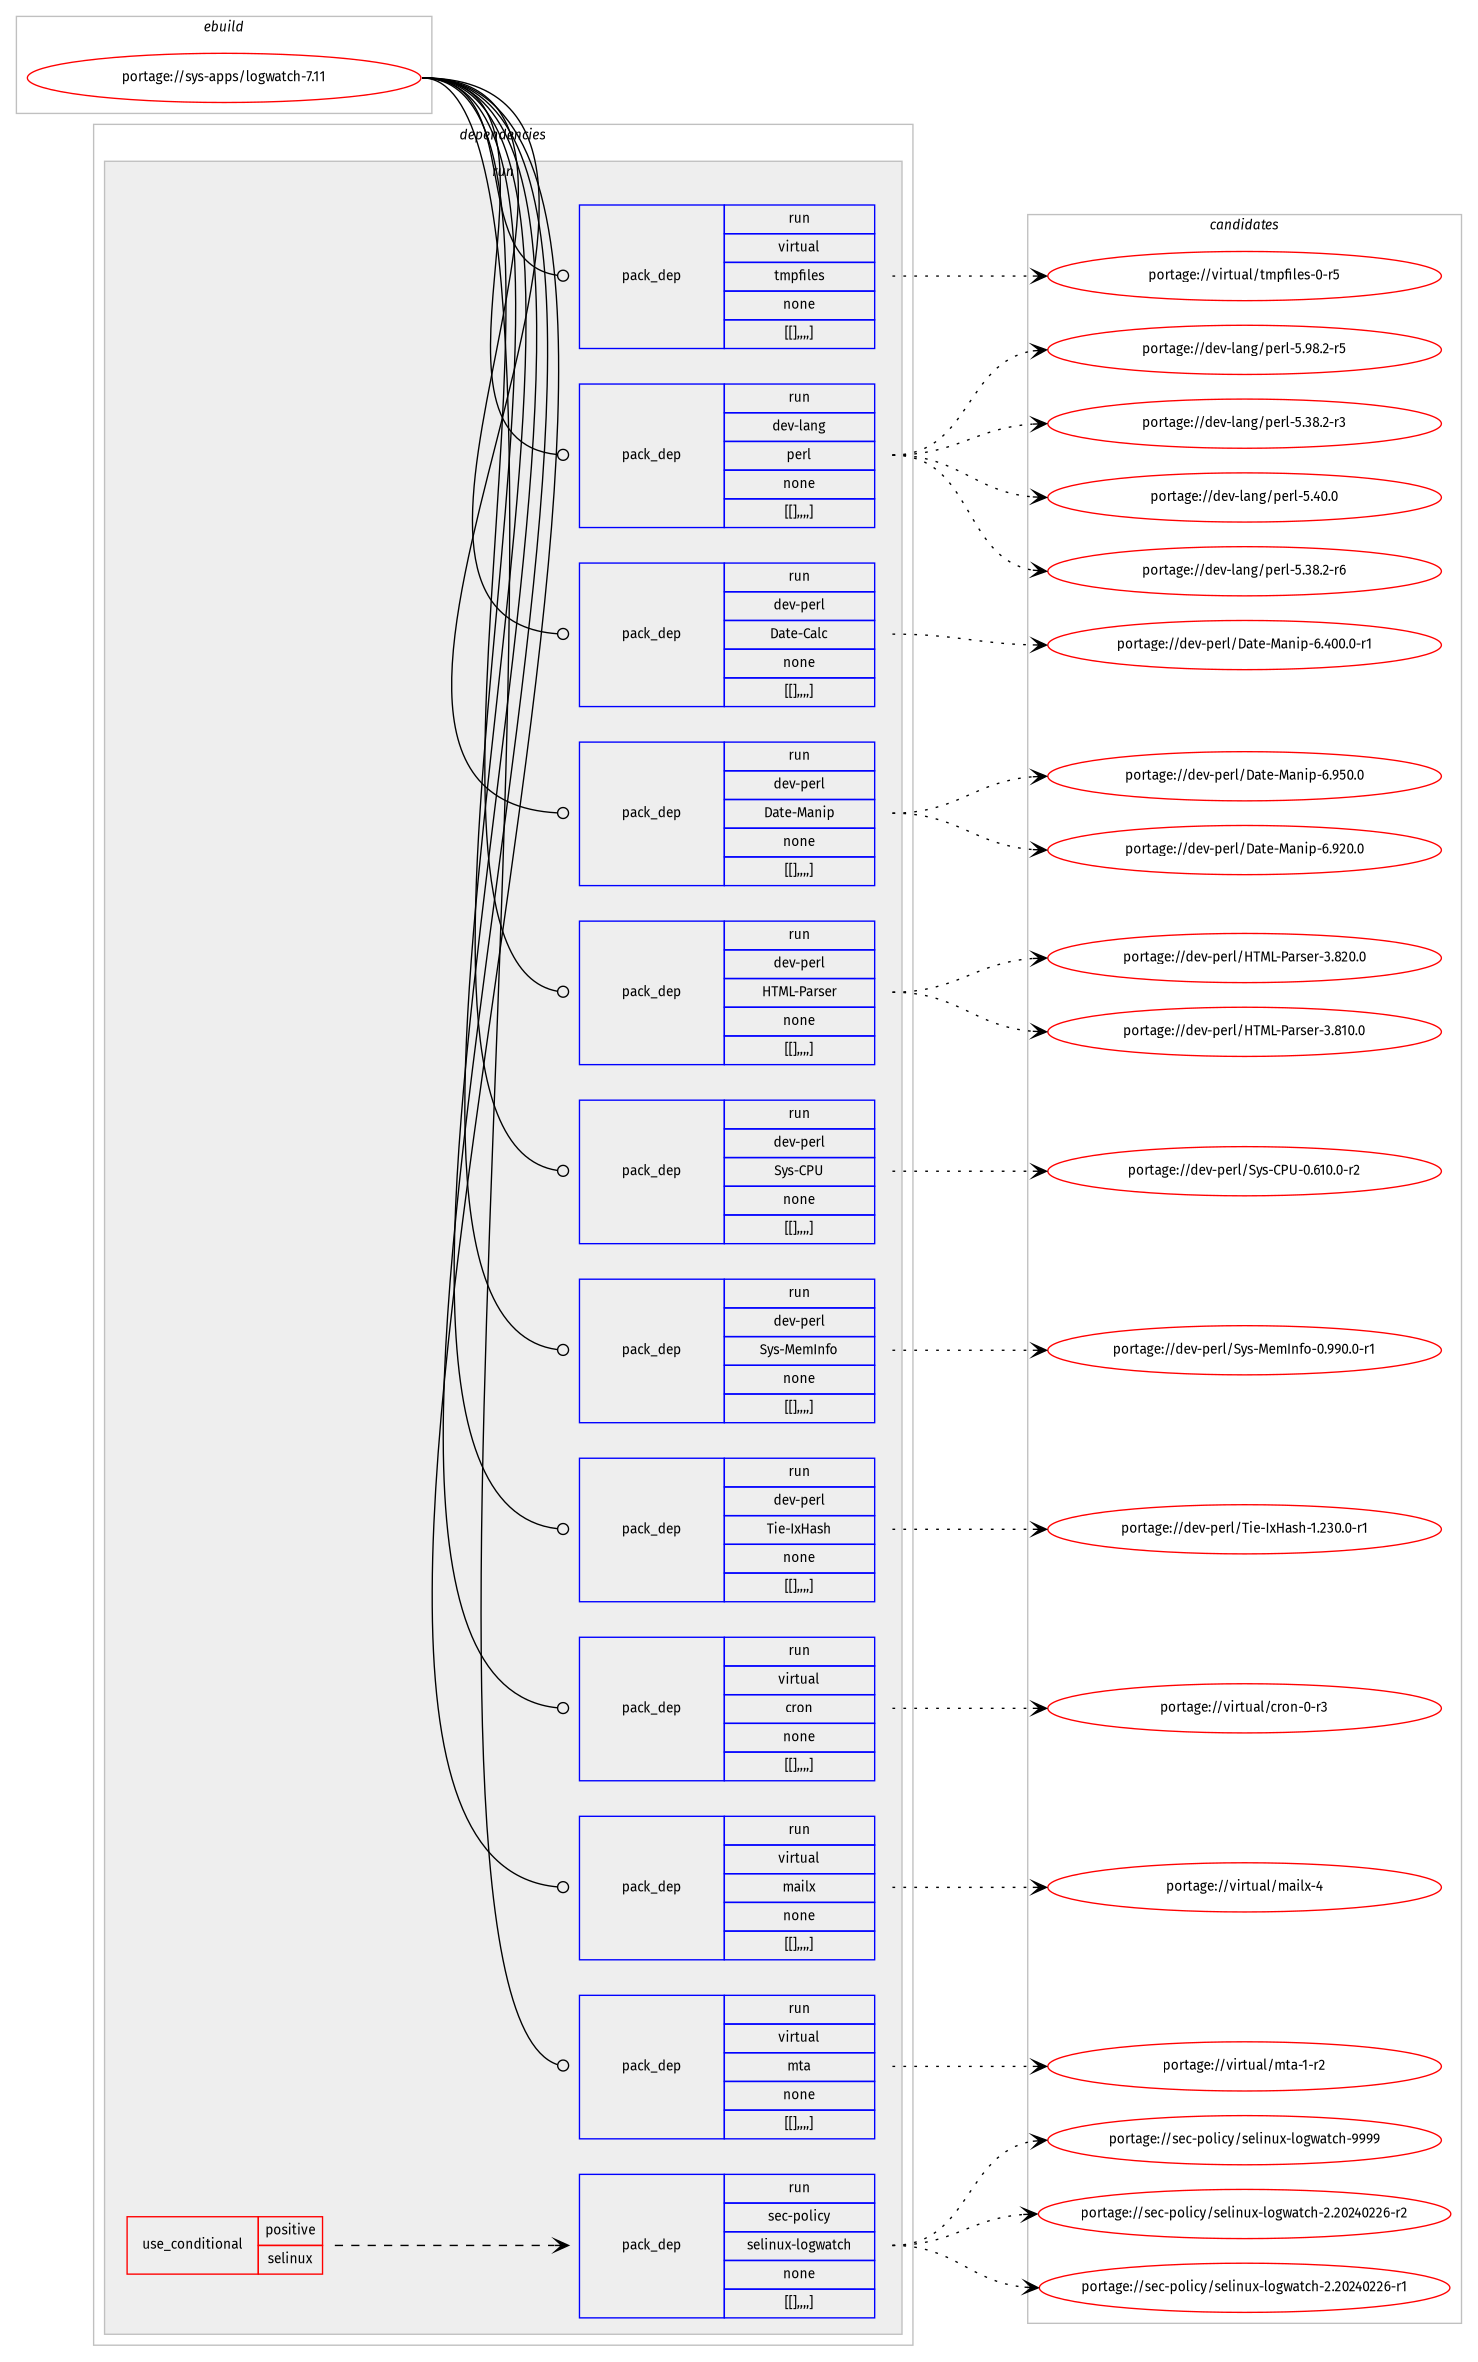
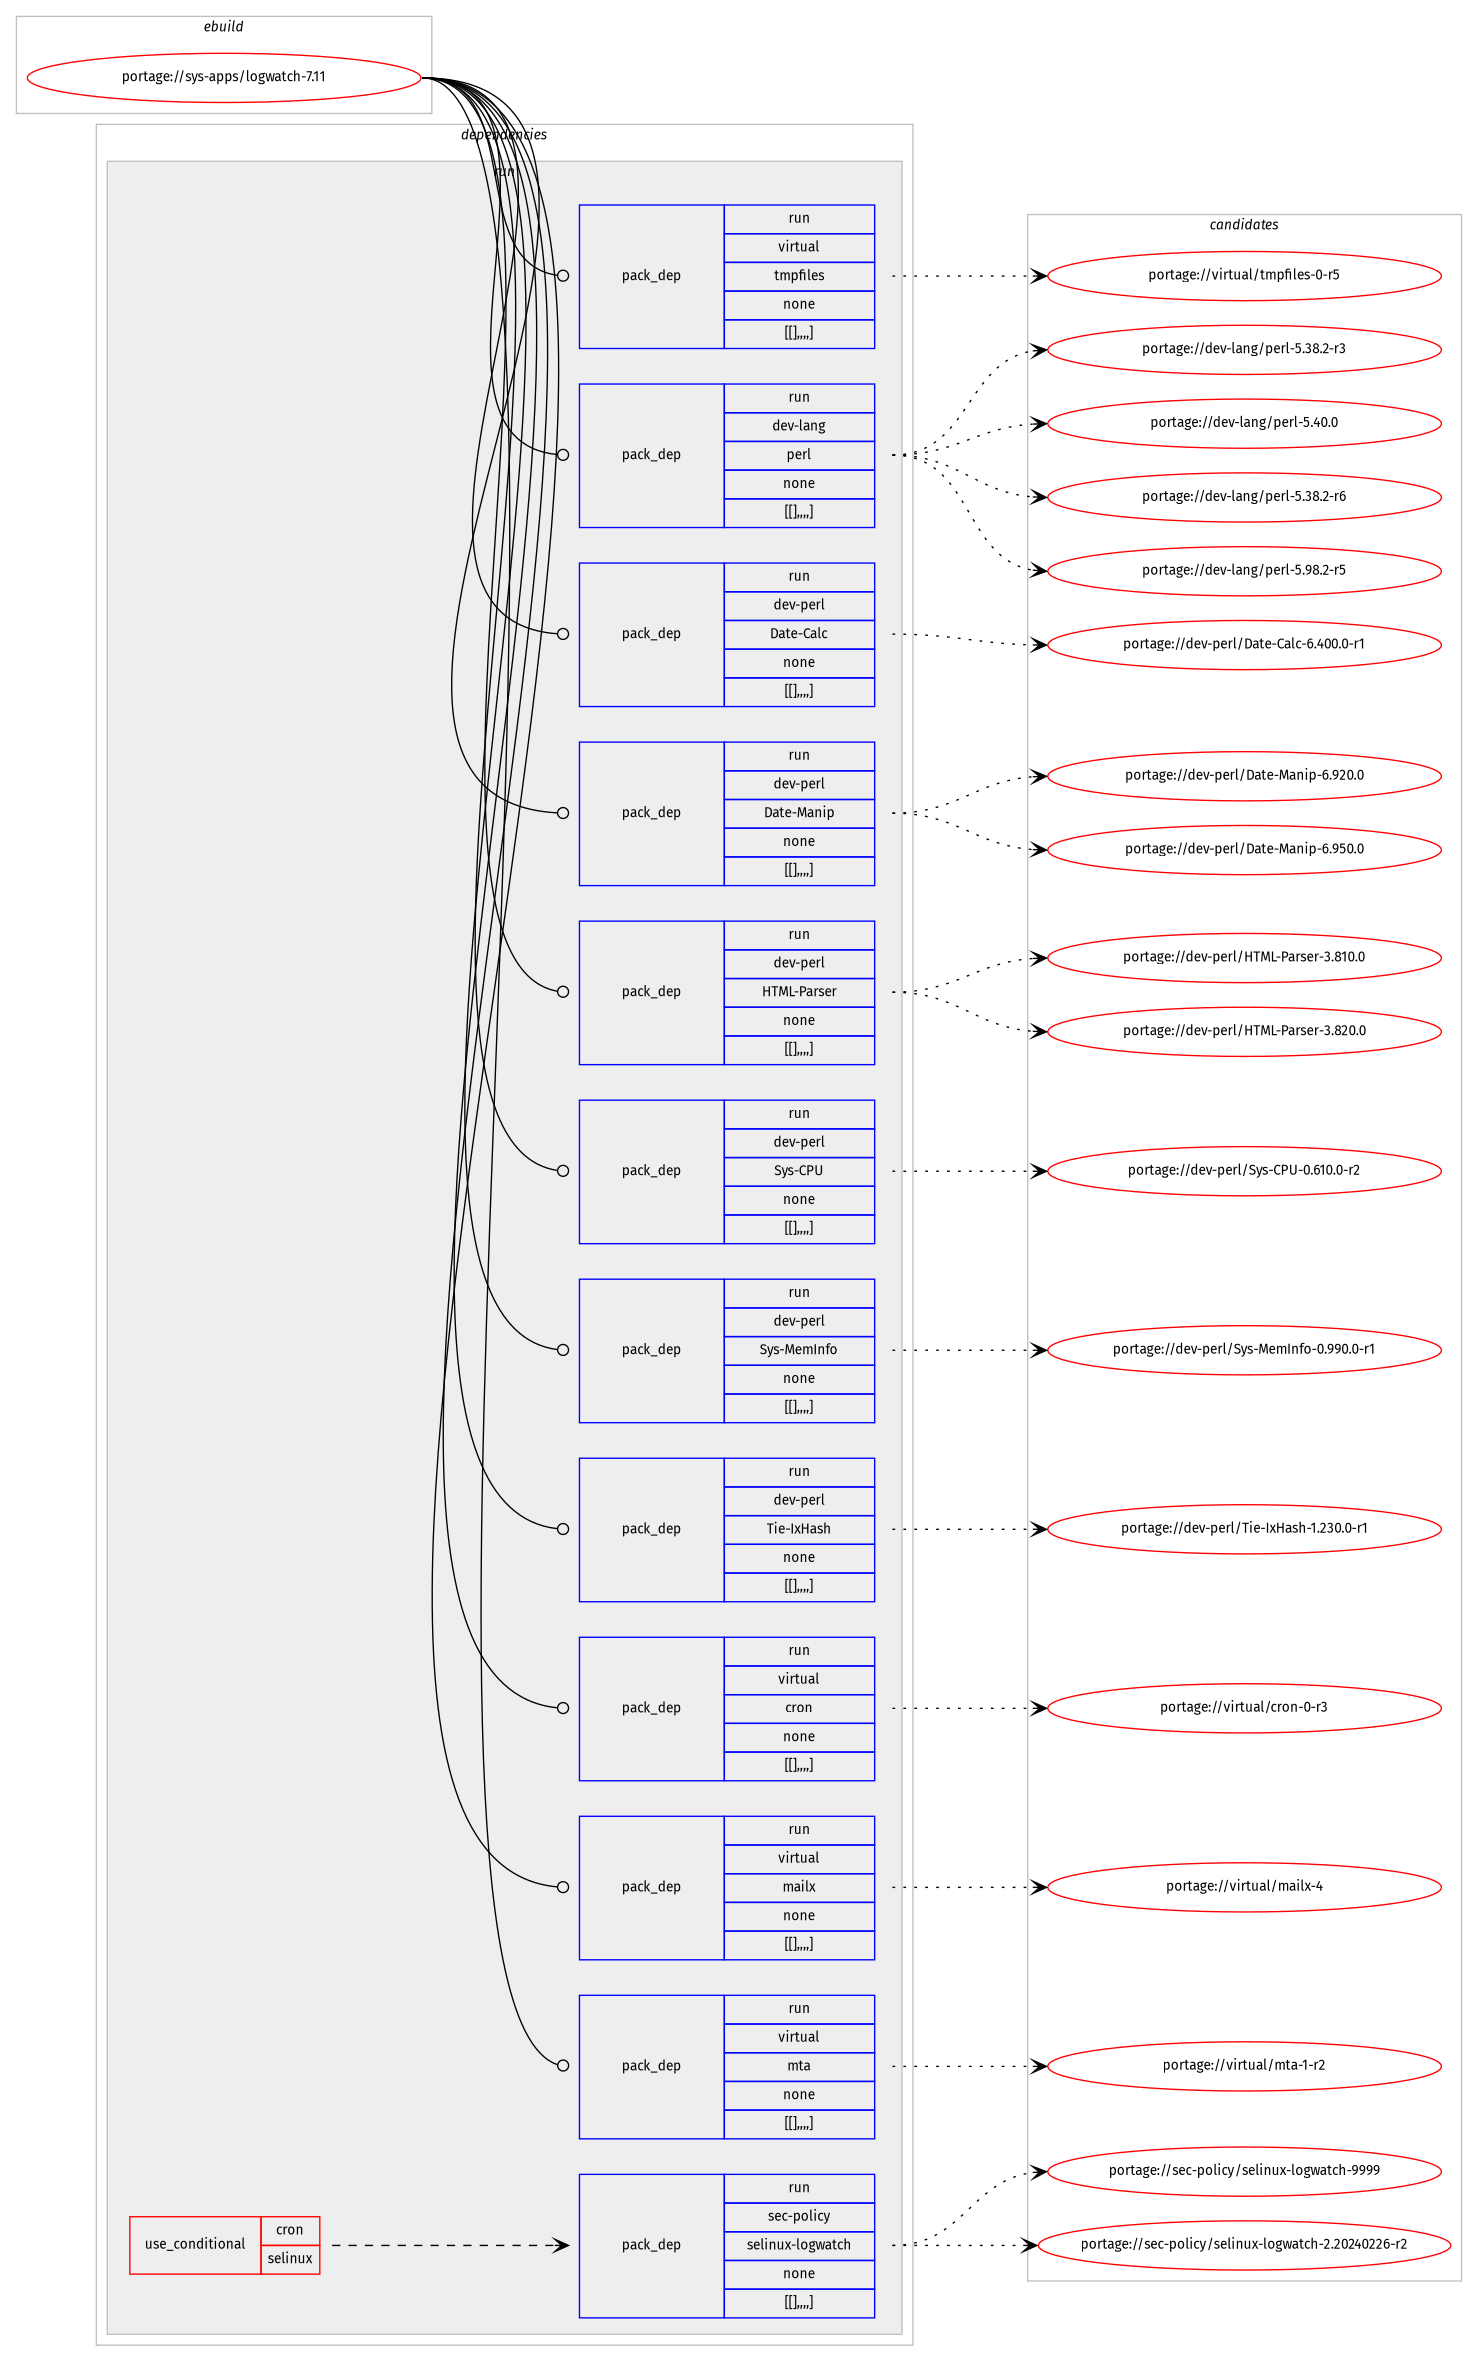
(1245, 645) -> (1245, 645)
(290, 2230) -> (290, 2230)
(1245, 2288) -> none
